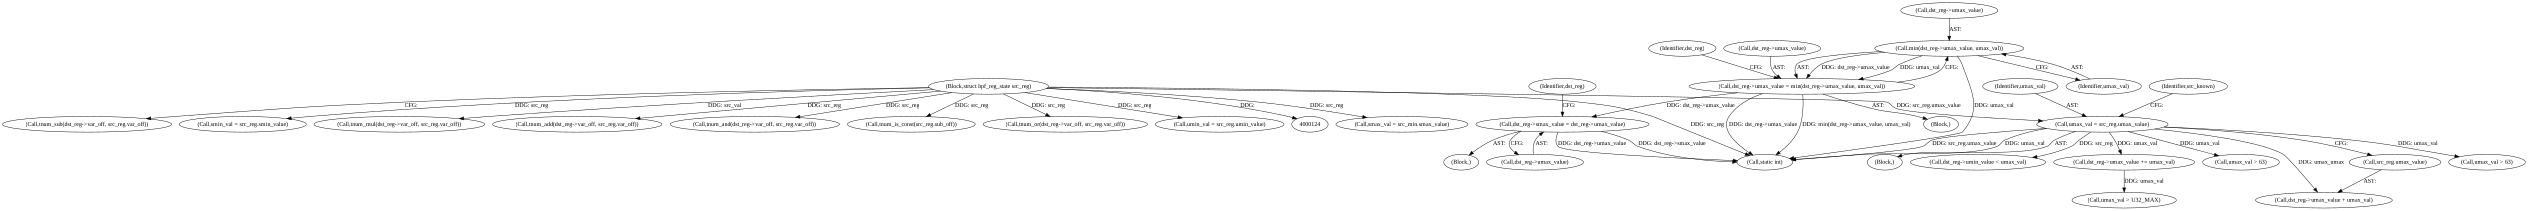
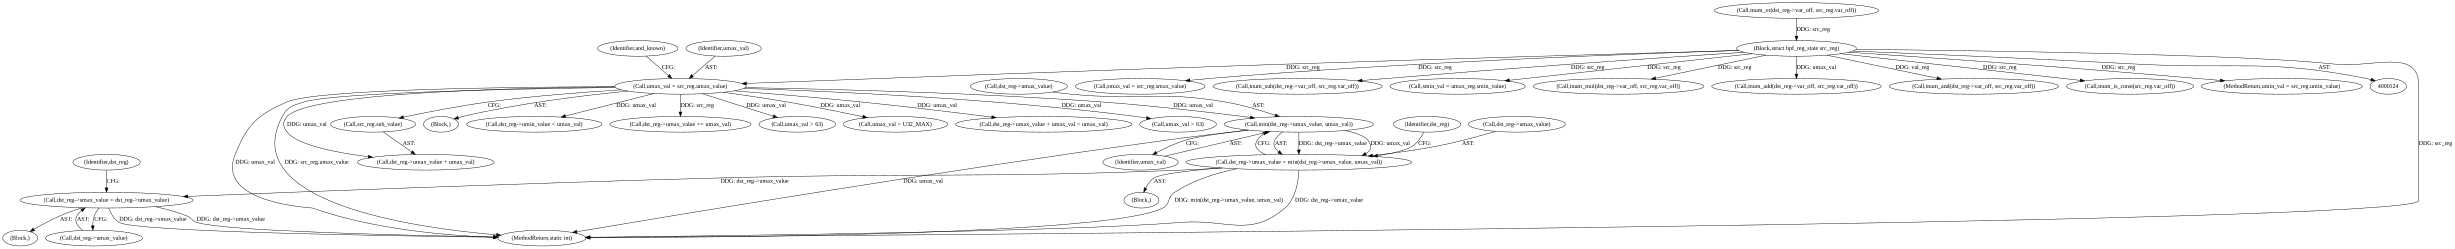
(2188, 86) -> (638, 48)
none -> (998, 96)
(1025, 104) -> (1796, 27)
(412, 105) -> (1588, 67)
(725, 105) -> (1735, 67)
(824, 105) -> (1816, 67)
(903, 105) -> (1912, 67)
(1248, 105) -> (2326, 67)
(1929, 105) -> (1303, 67)
(243, 124) -> (1458, 86)
(911, 124) -> (2130, 86)
none -> (1044, 124)
(1220, 124) -> (2282, 86)
(1402, 124) -> (1140, 86)
(2096, 143) -> (636, 105)
(2137, 143) -> (697, 105)
(1765, 162) -> (542, 238)
(2321, 162) -> (307, 124)
(2395, 162) -> (373, 124)
(2124, 179) -> (793, 103)
